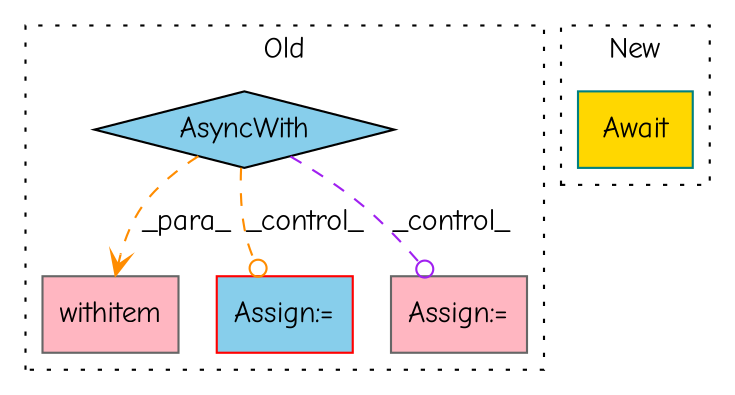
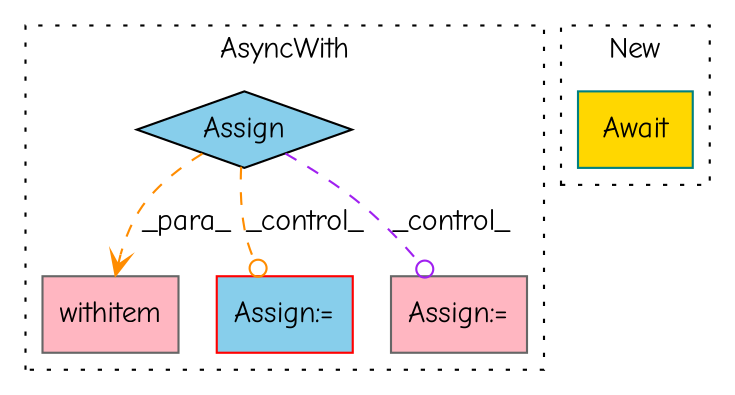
(285, 50) -> (285, 50)
(244, 130) -> (244, 130)
